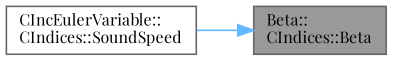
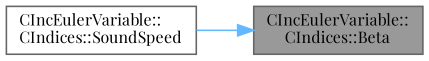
(320, 30) -> (338, 30)
